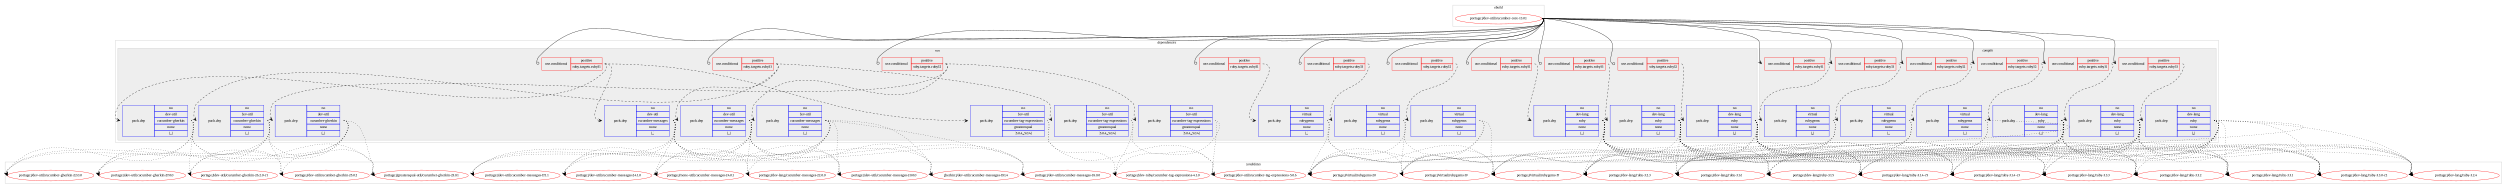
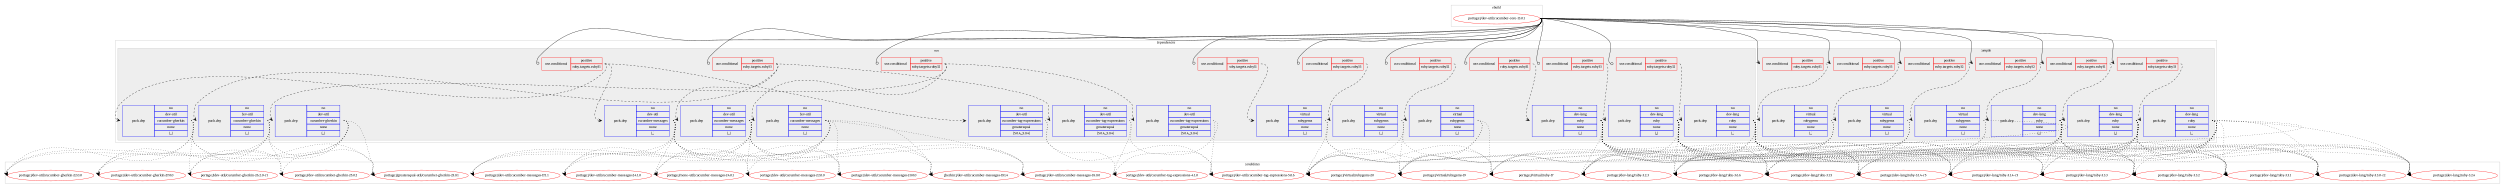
(792, 176) -> (792, 176)
(1163, 176) -> (1162, 176)
(1538, 176) -> (1536, 176)
(1722, 176) -> (1720, 176)
